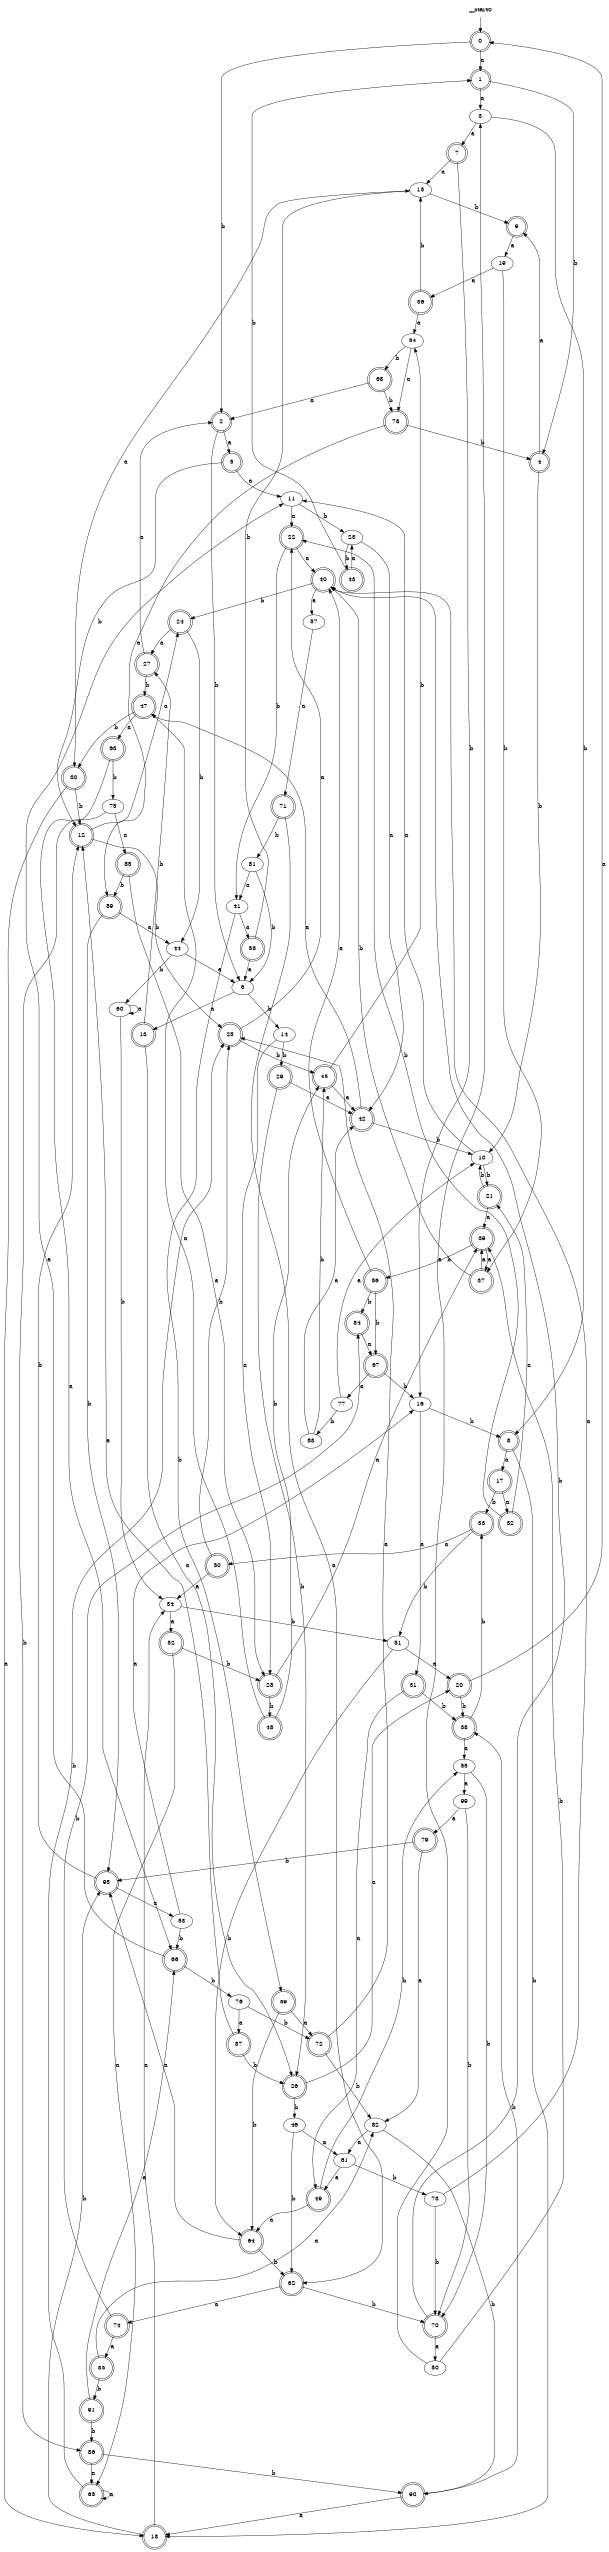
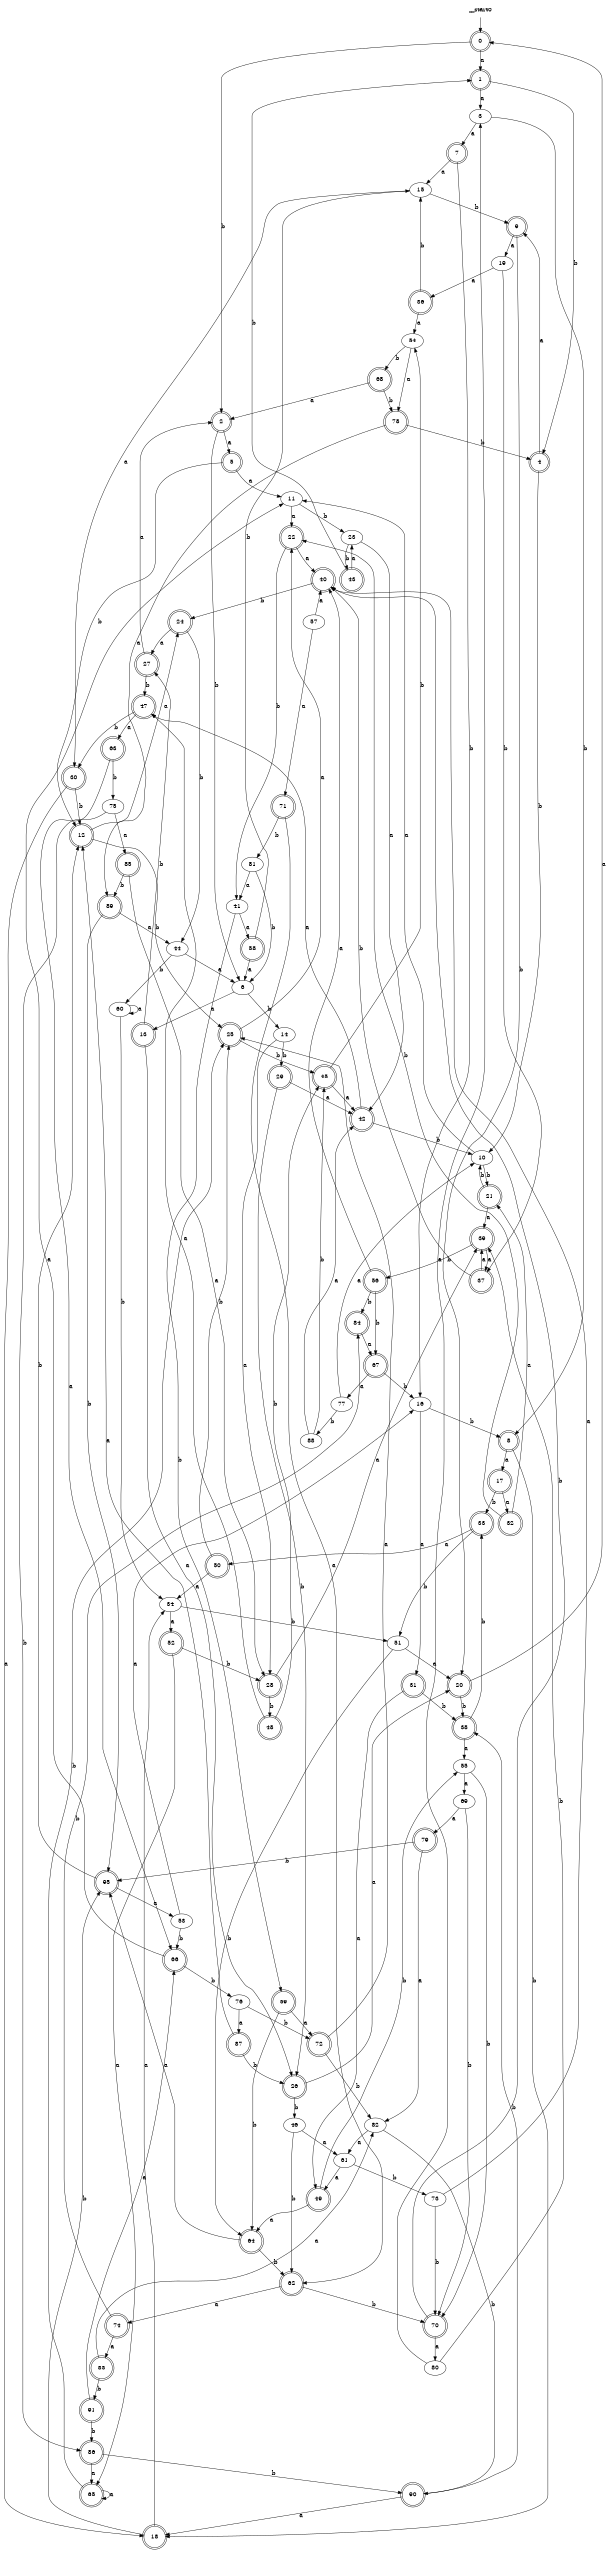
(312, 599) -> (318, 605)
none -> (519, 963)
(464, 1802) -> (464, 1802)
